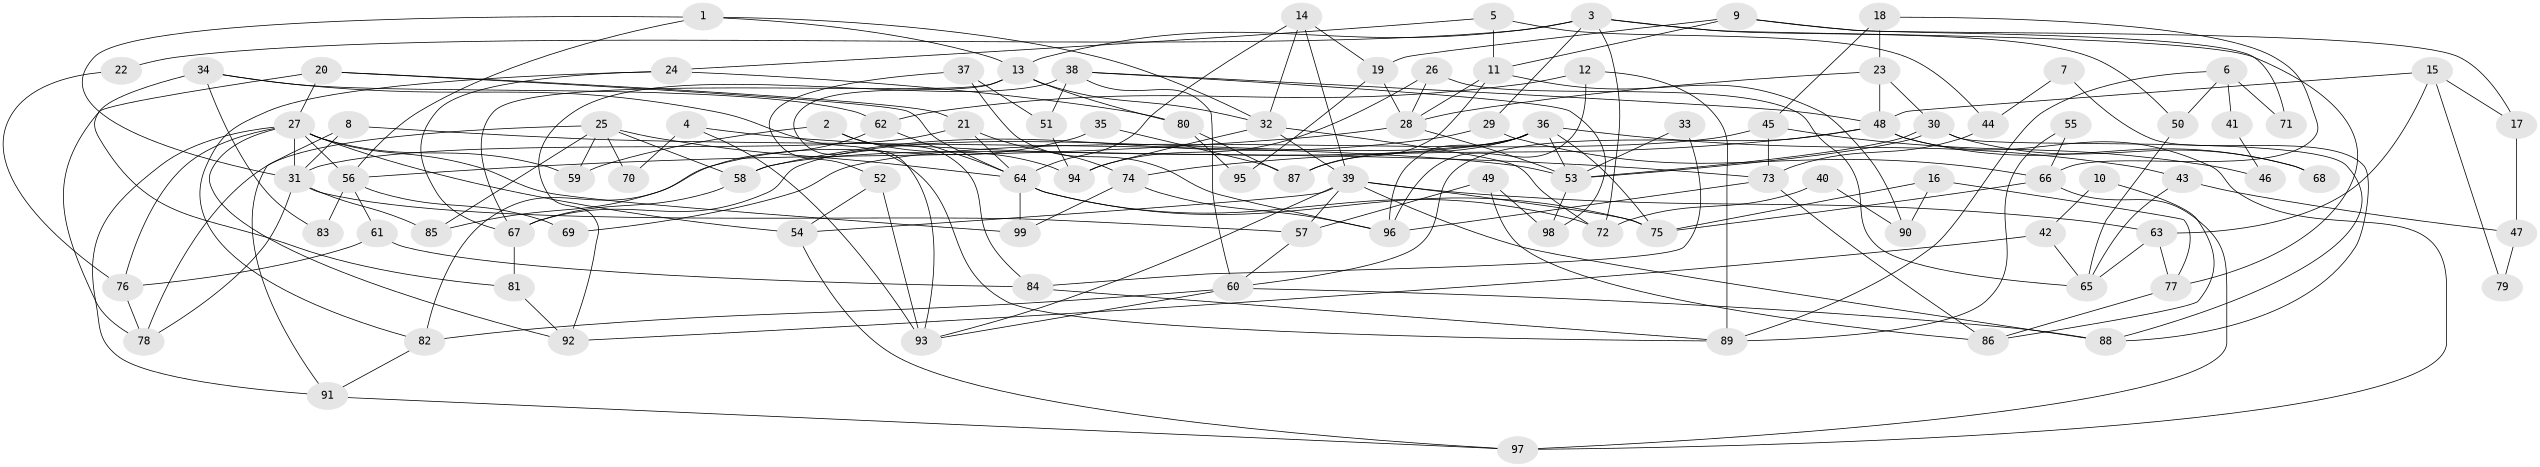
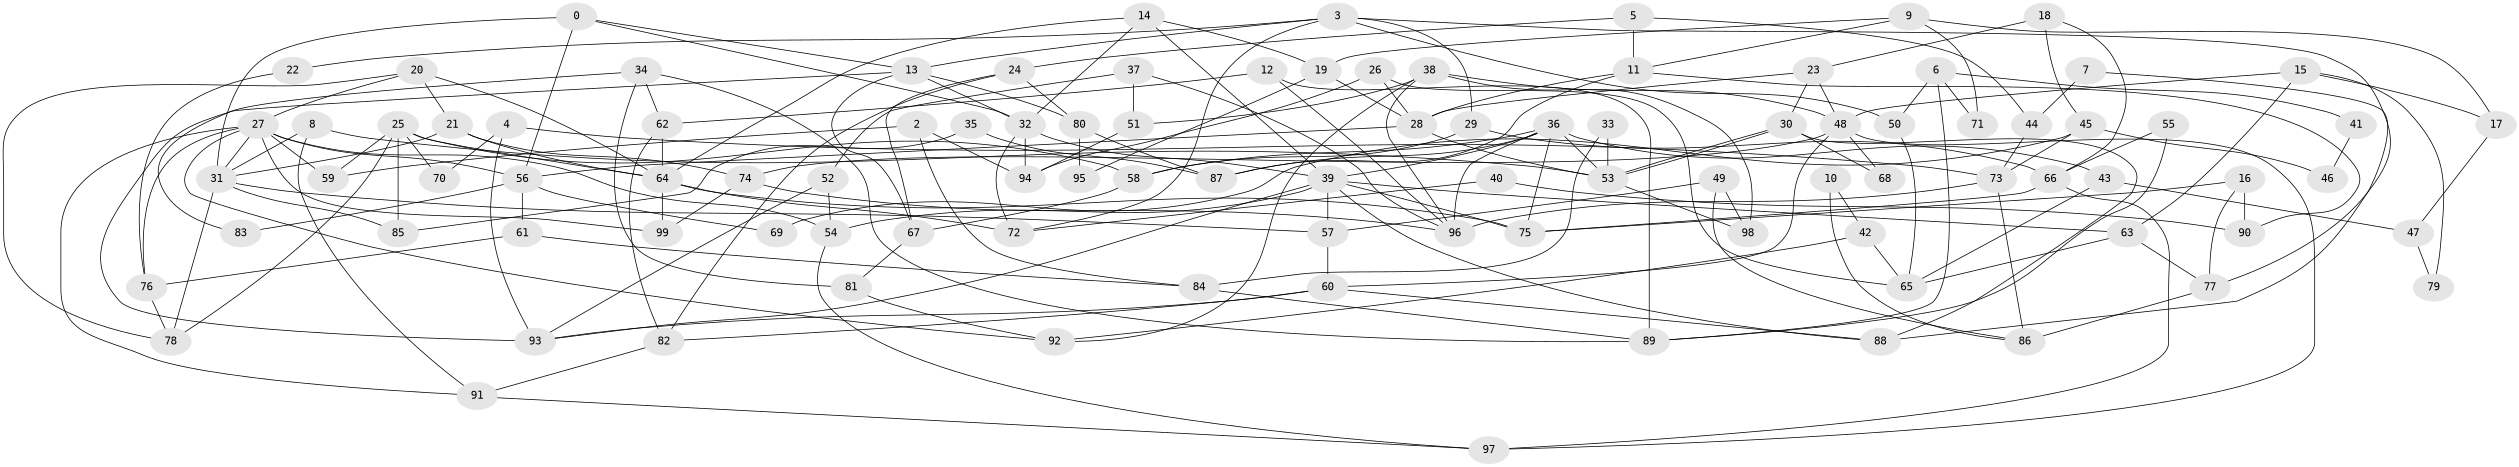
(703, 17) -> (577, 17)
(1212, 127) -> (1389, 138)
(795, 168) -> (1400, 167)
